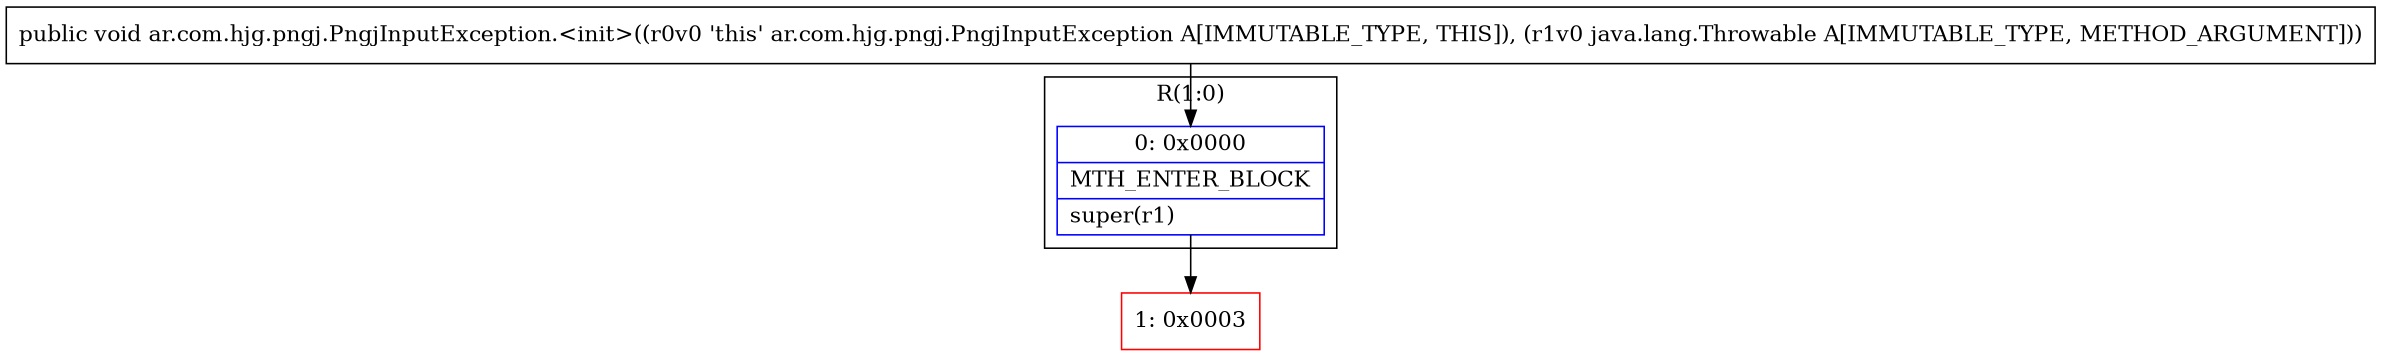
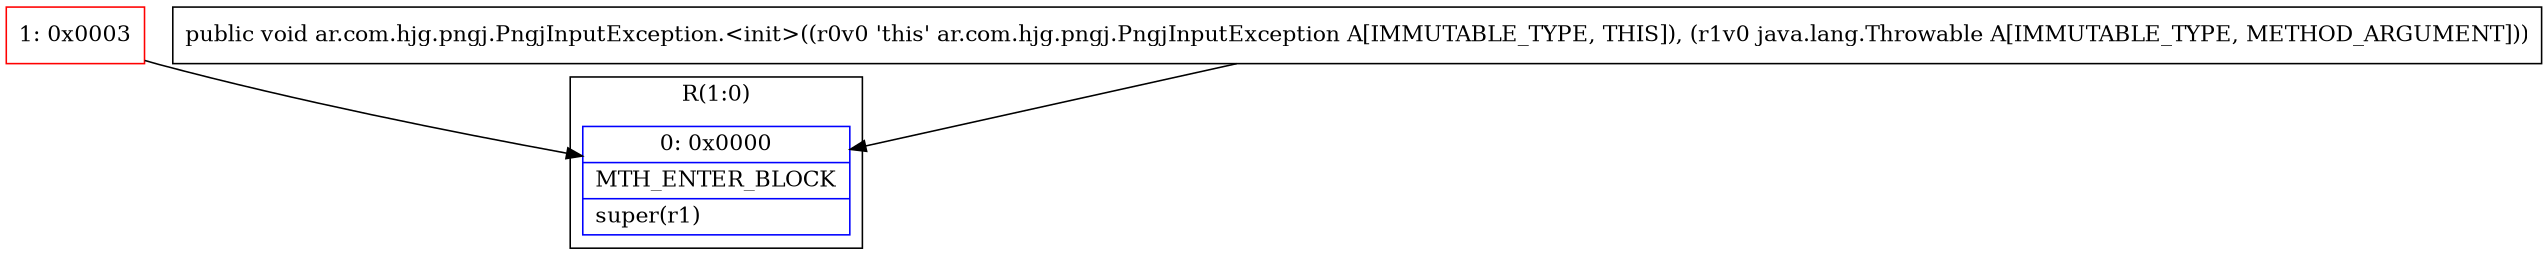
(1191, 258) -> (355, 111)
